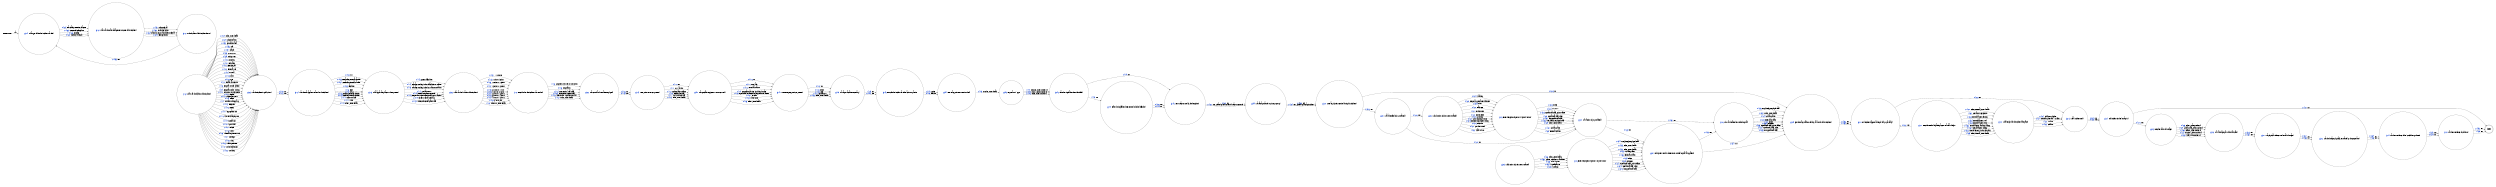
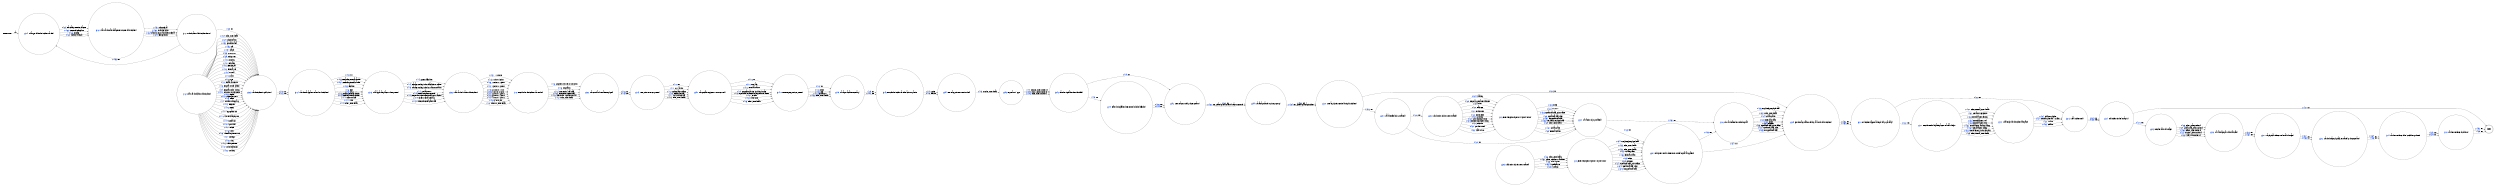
none -> (247, 42)
(1187, 104) -> (1187, 104)
(1906, 126) -> (1905, 124)
